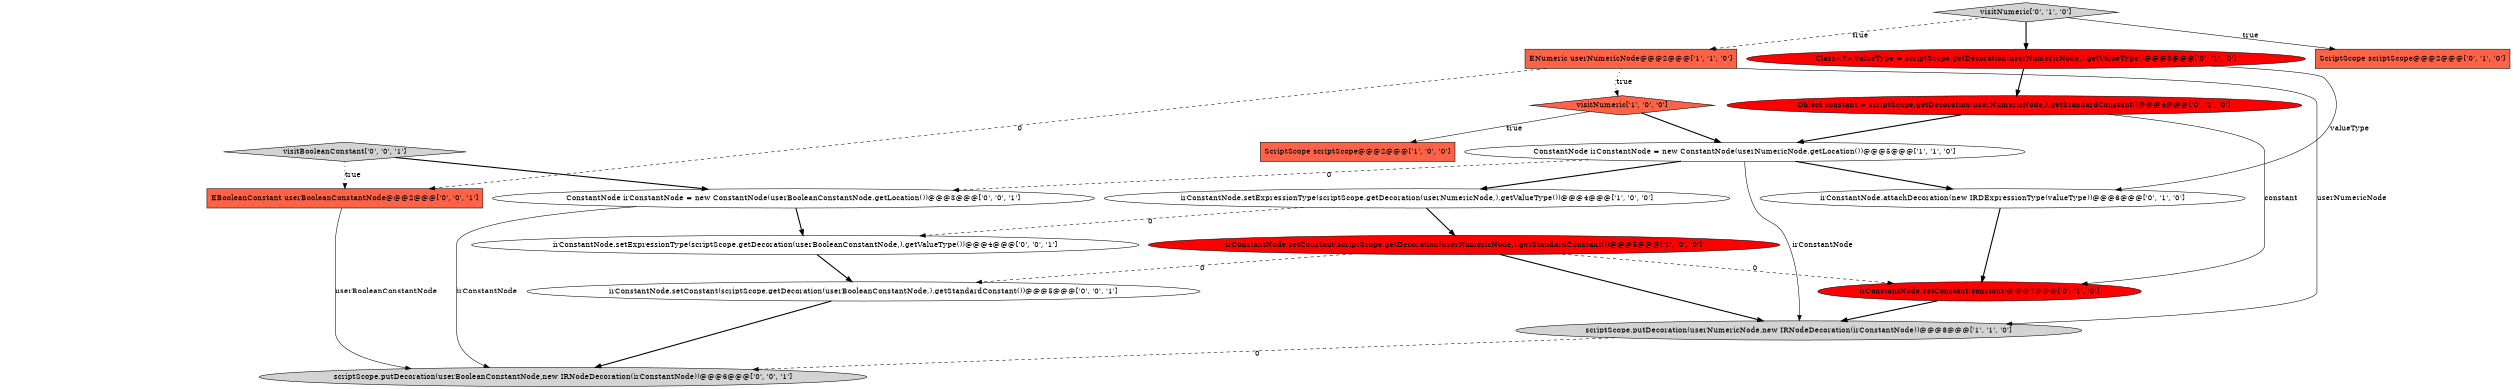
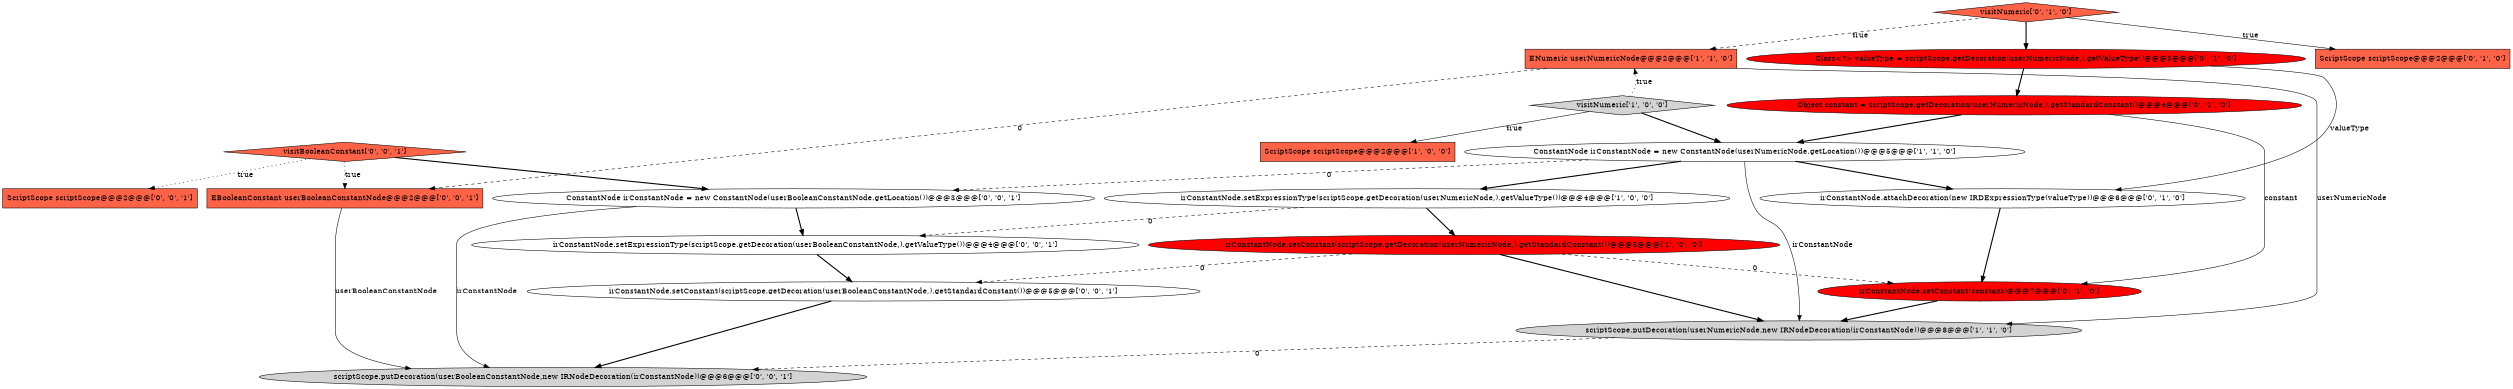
(2026, 12) -> (2026, 12)
(1616, 79) -> (1635, 86)
(1622, 105) -> (1622, 105)
(345, 152) -> (345, 152)
none -> (100, 198)
